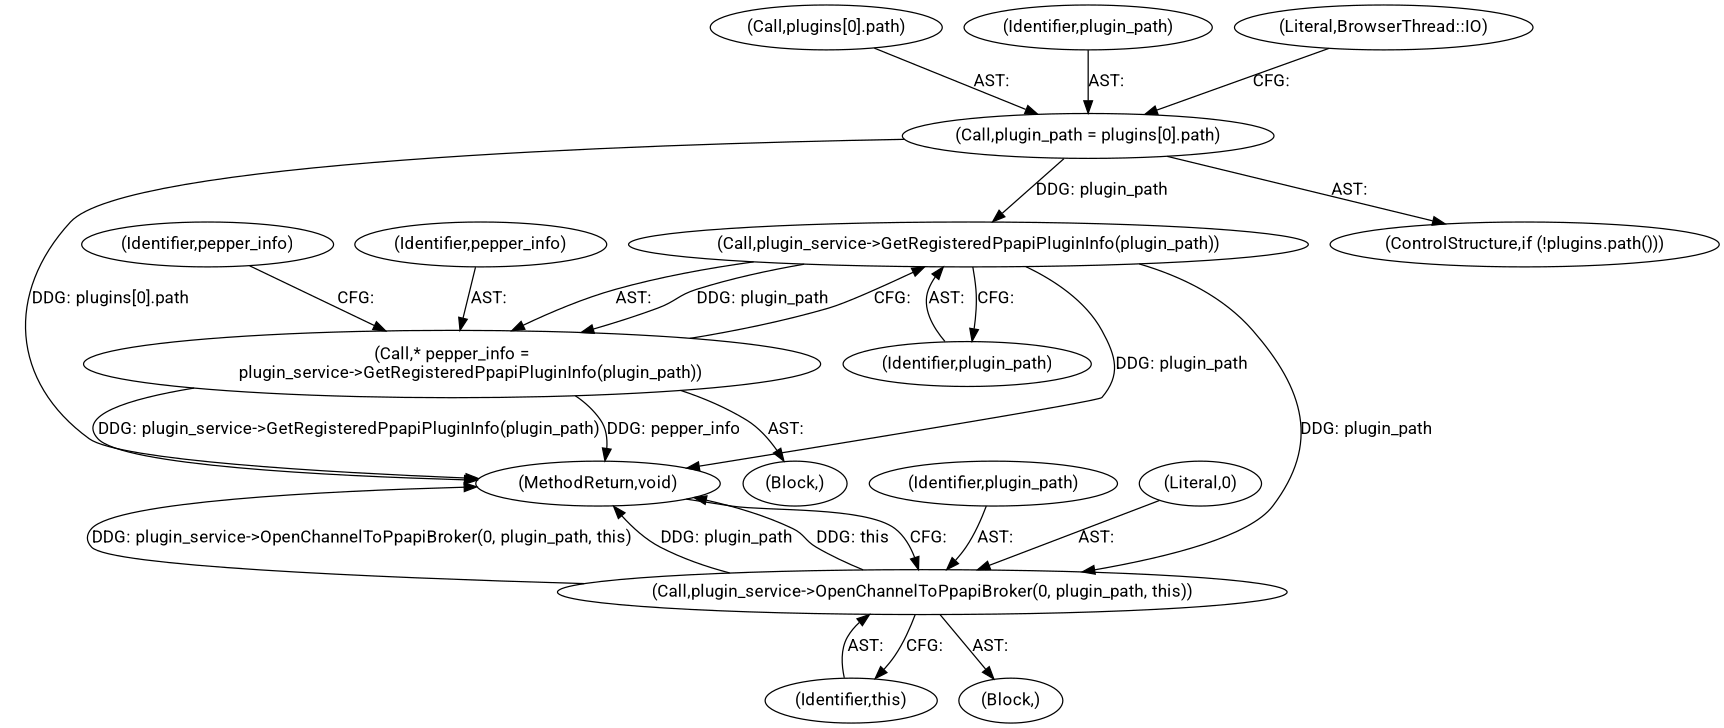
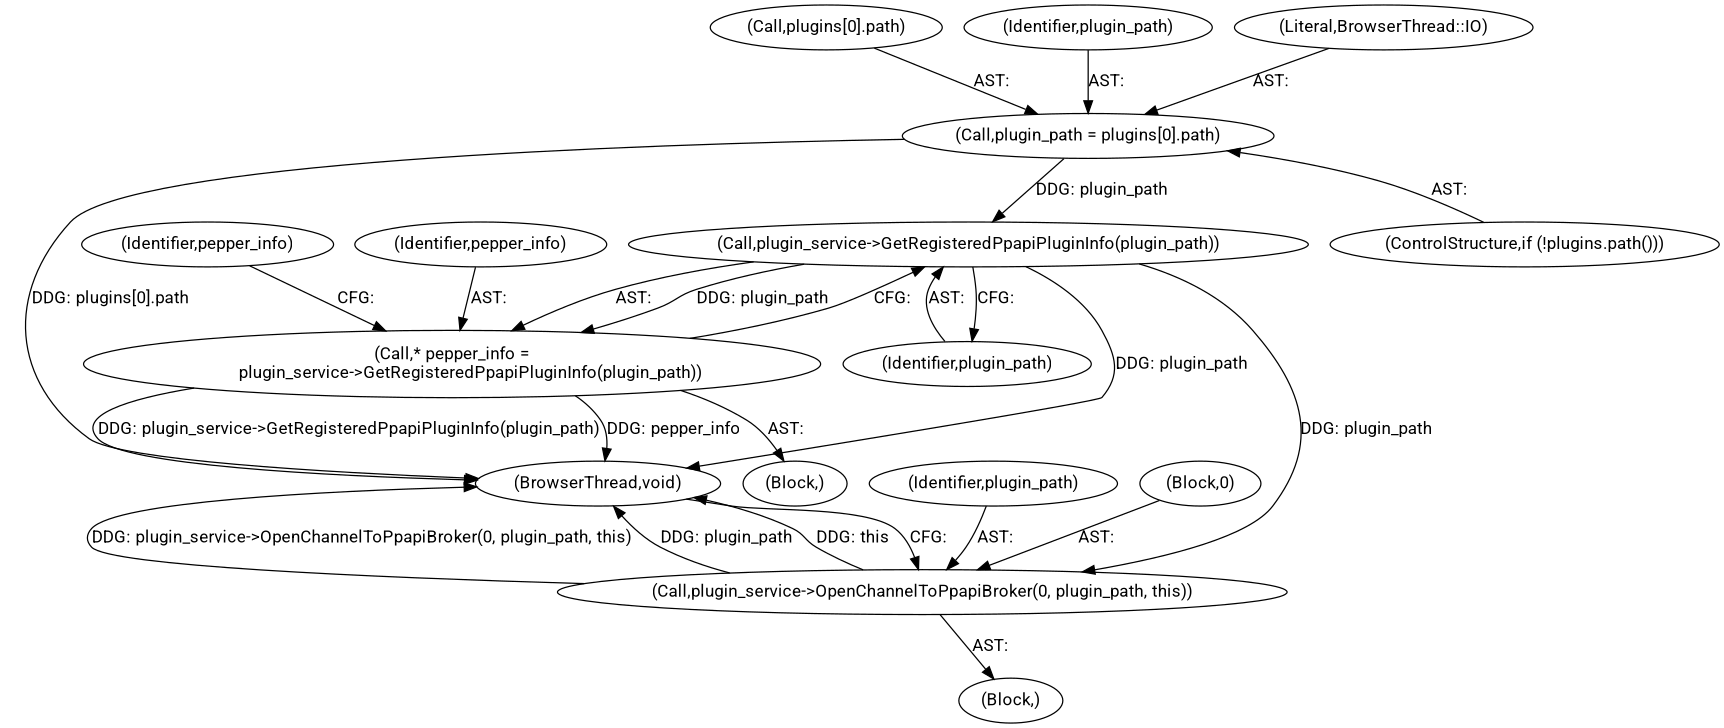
(1274, 82) -> (1274, 82)
(1300, 189) -> (1365, 177)
(598, 484) -> (598, 484)
(1200, 484) -> (1200, 484)
(851, 701) -> none
